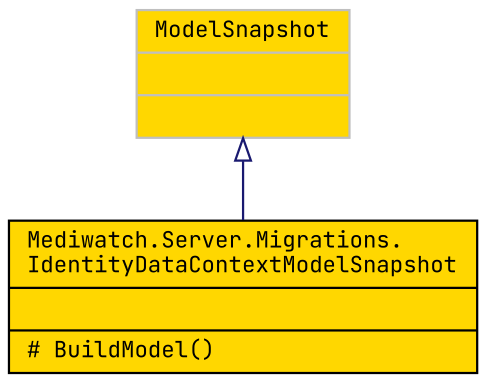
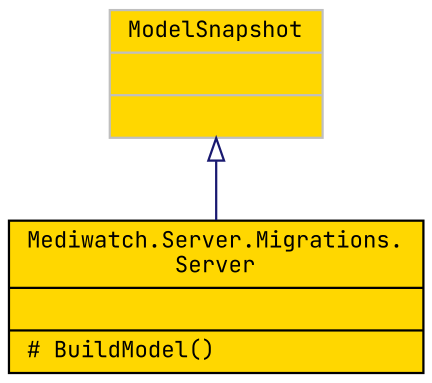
(243, 265) -> (216, 265)
